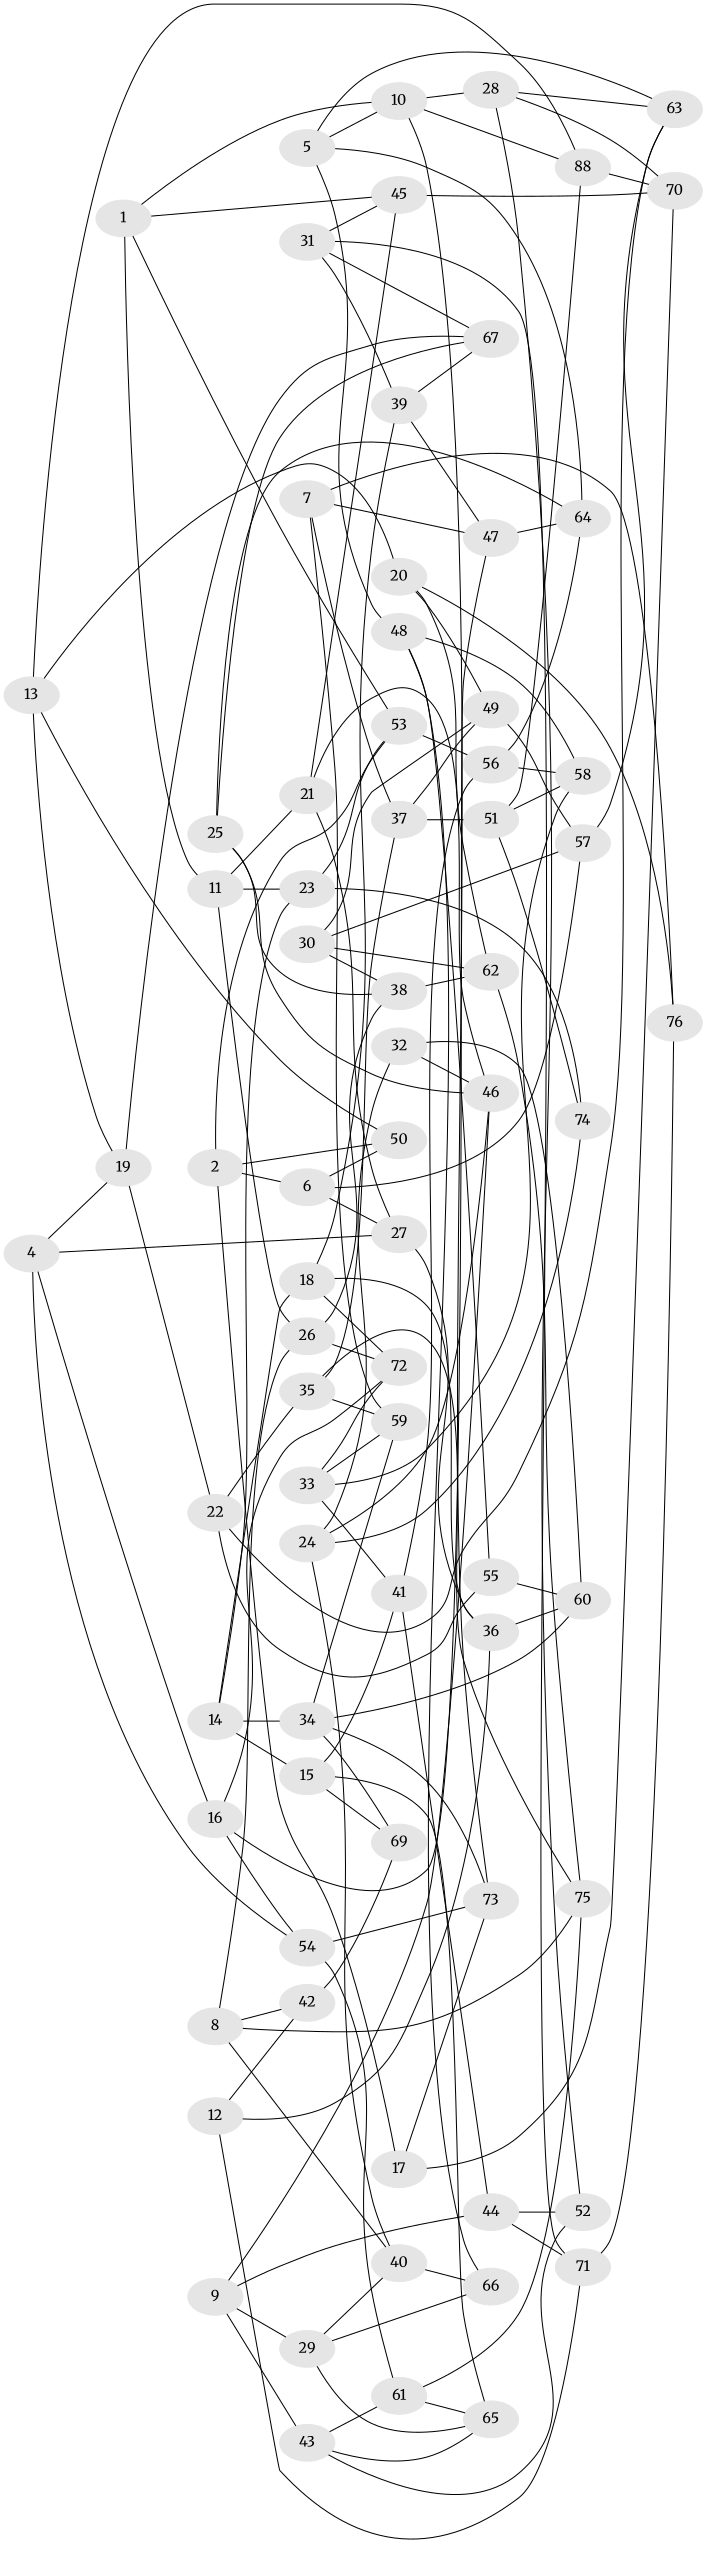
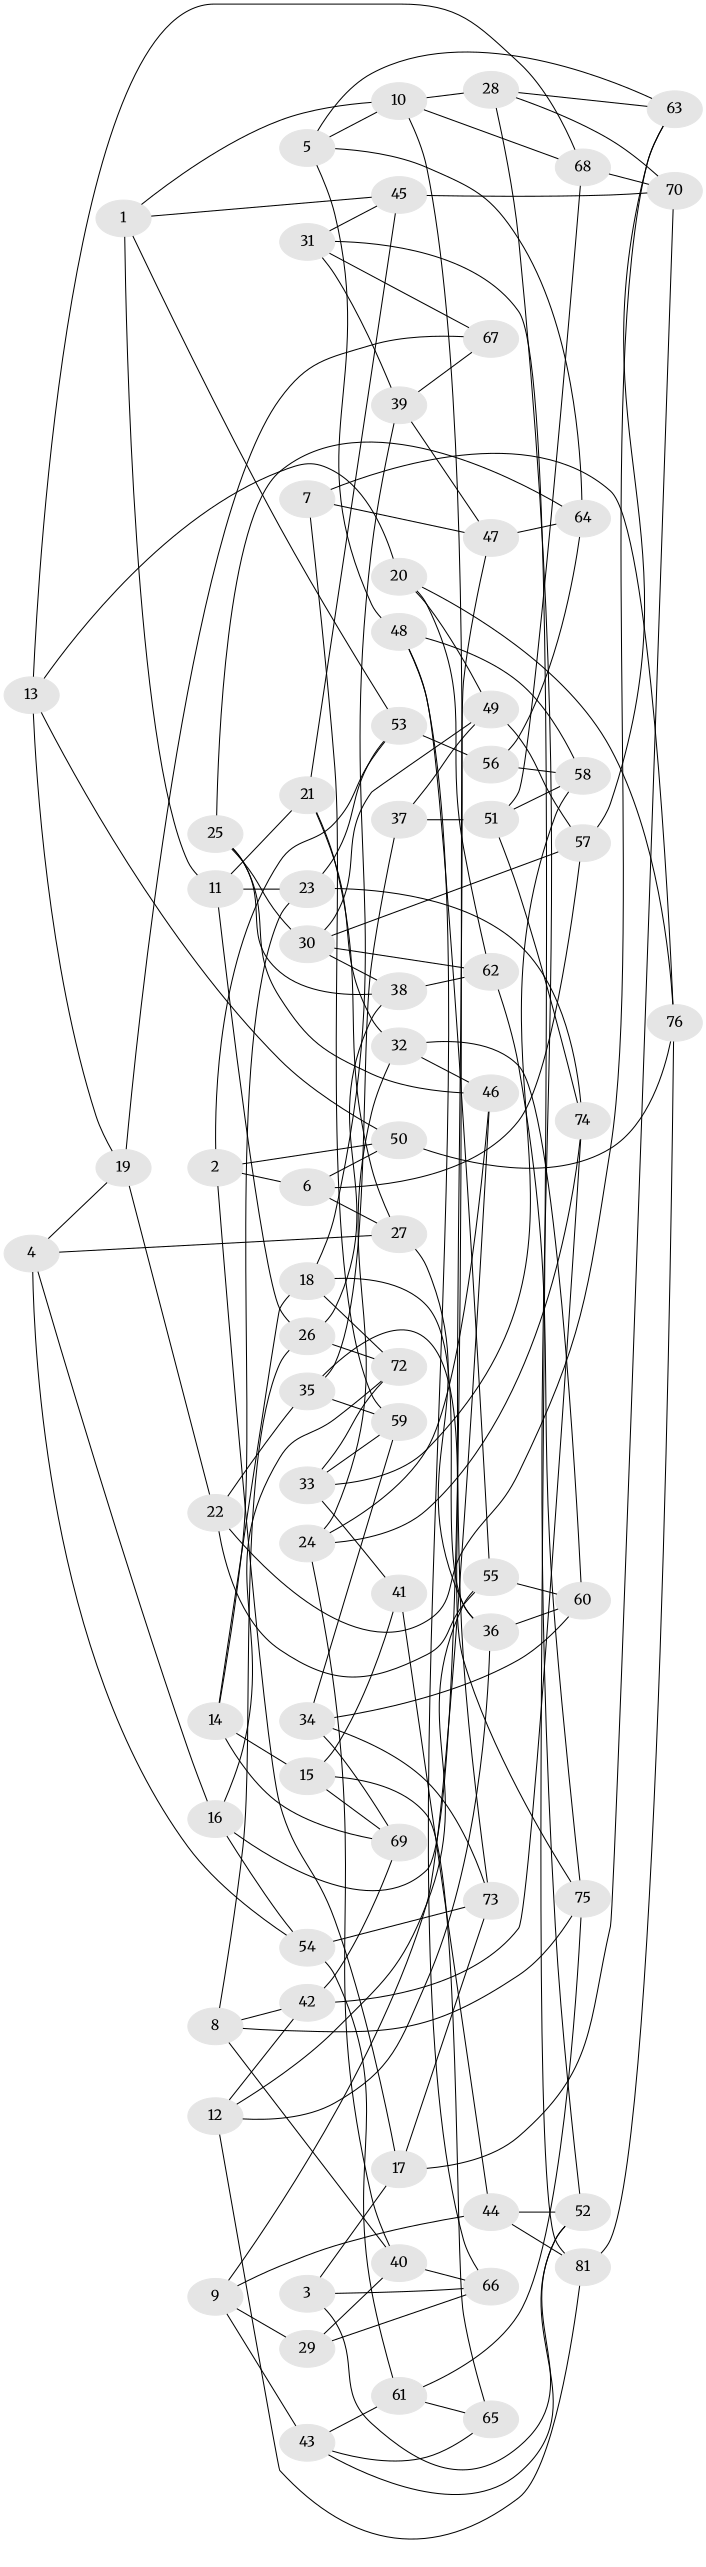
(583, 167) -> (583, 167)
(269, 462) -> (268, 900)
(345, 662) -> none
(443, 725) -> (347, 924)
none -> (588, 1159)
(430, 1195) -> none
none -> (556, 1512)
(261, 1721) -> (289, 1810)
none -> (403, 1953)
(583, 2267) -> (583, 2267)
none -> (307, 2294)
(379, 2426) -> none
